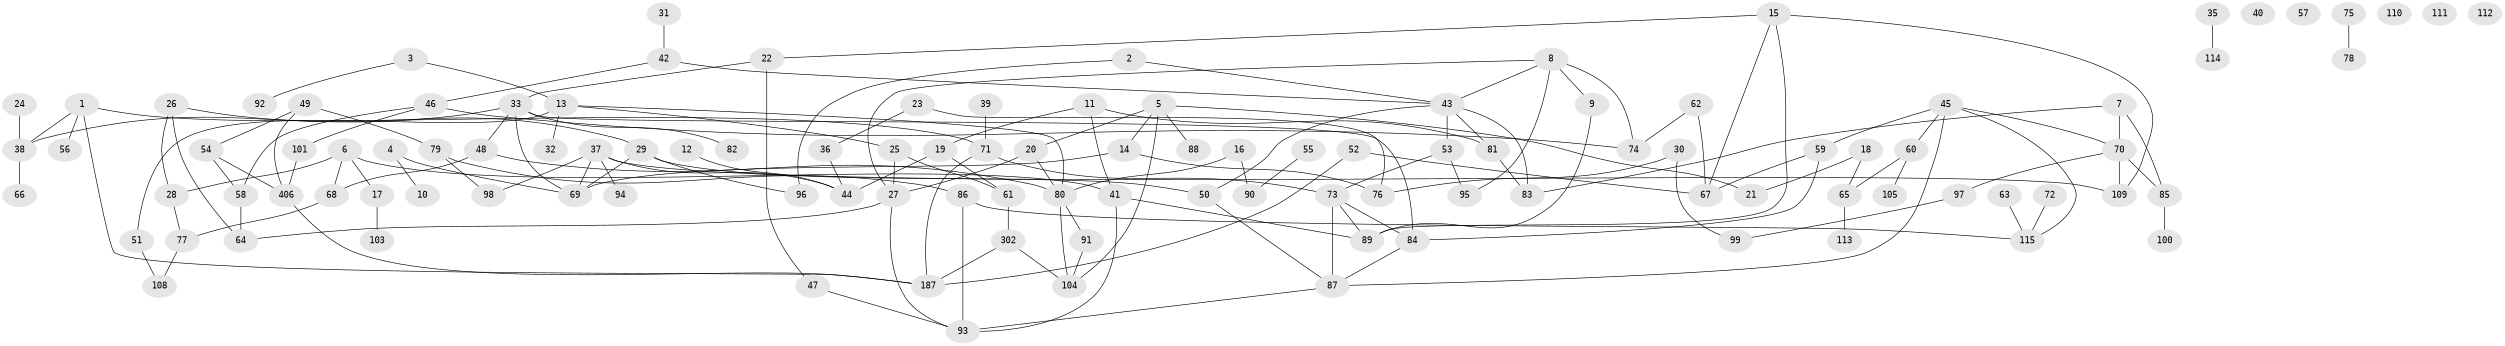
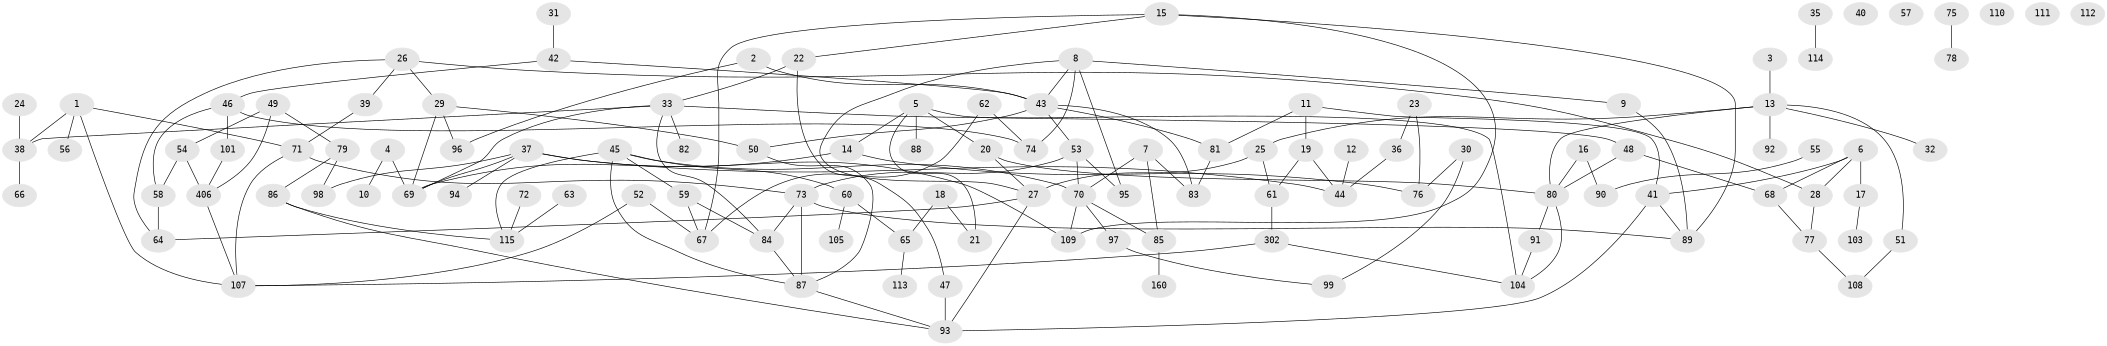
(333, 78) -> (1770, 127)
none -> (384, 82)
none -> (1078, 173)
(2165, 241) -> (1159, 286)
(928, 286) -> (238, 286)
